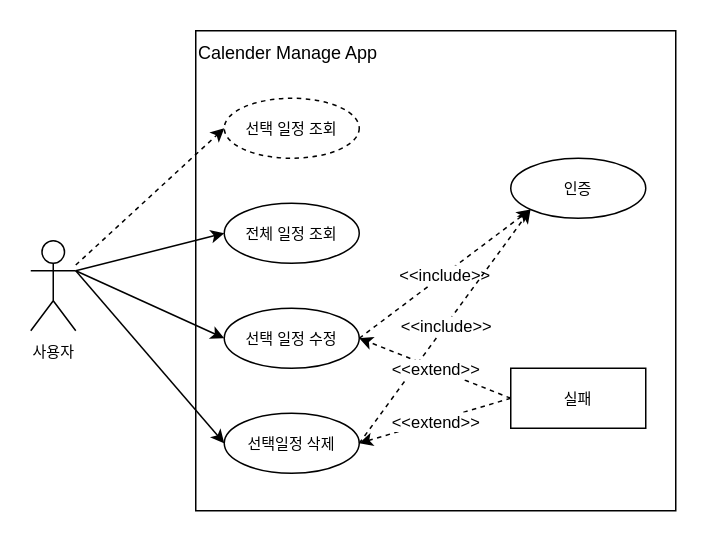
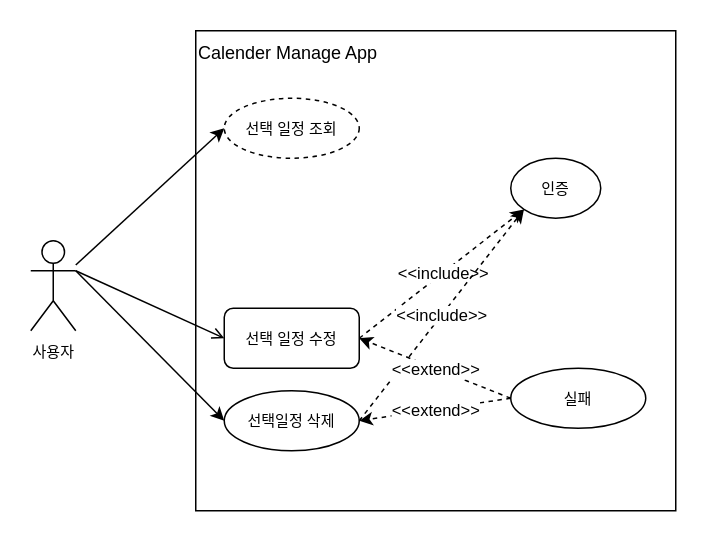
(578, 188) -> (556, 188)
(147, 199) -> (147, 199)
(292, 233) -> none
(147, 253) -> none
(214, 333) -> (216, 334)
(292, 338) -> (292, 338)
(578, 398) -> (578, 398)
(292, 443) -> (292, 421)
